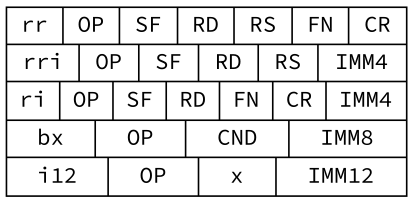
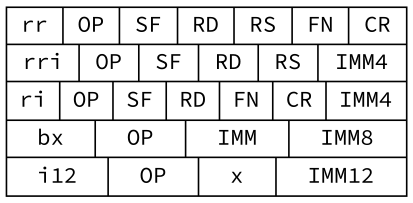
(237, 138) -> (237, 138)
